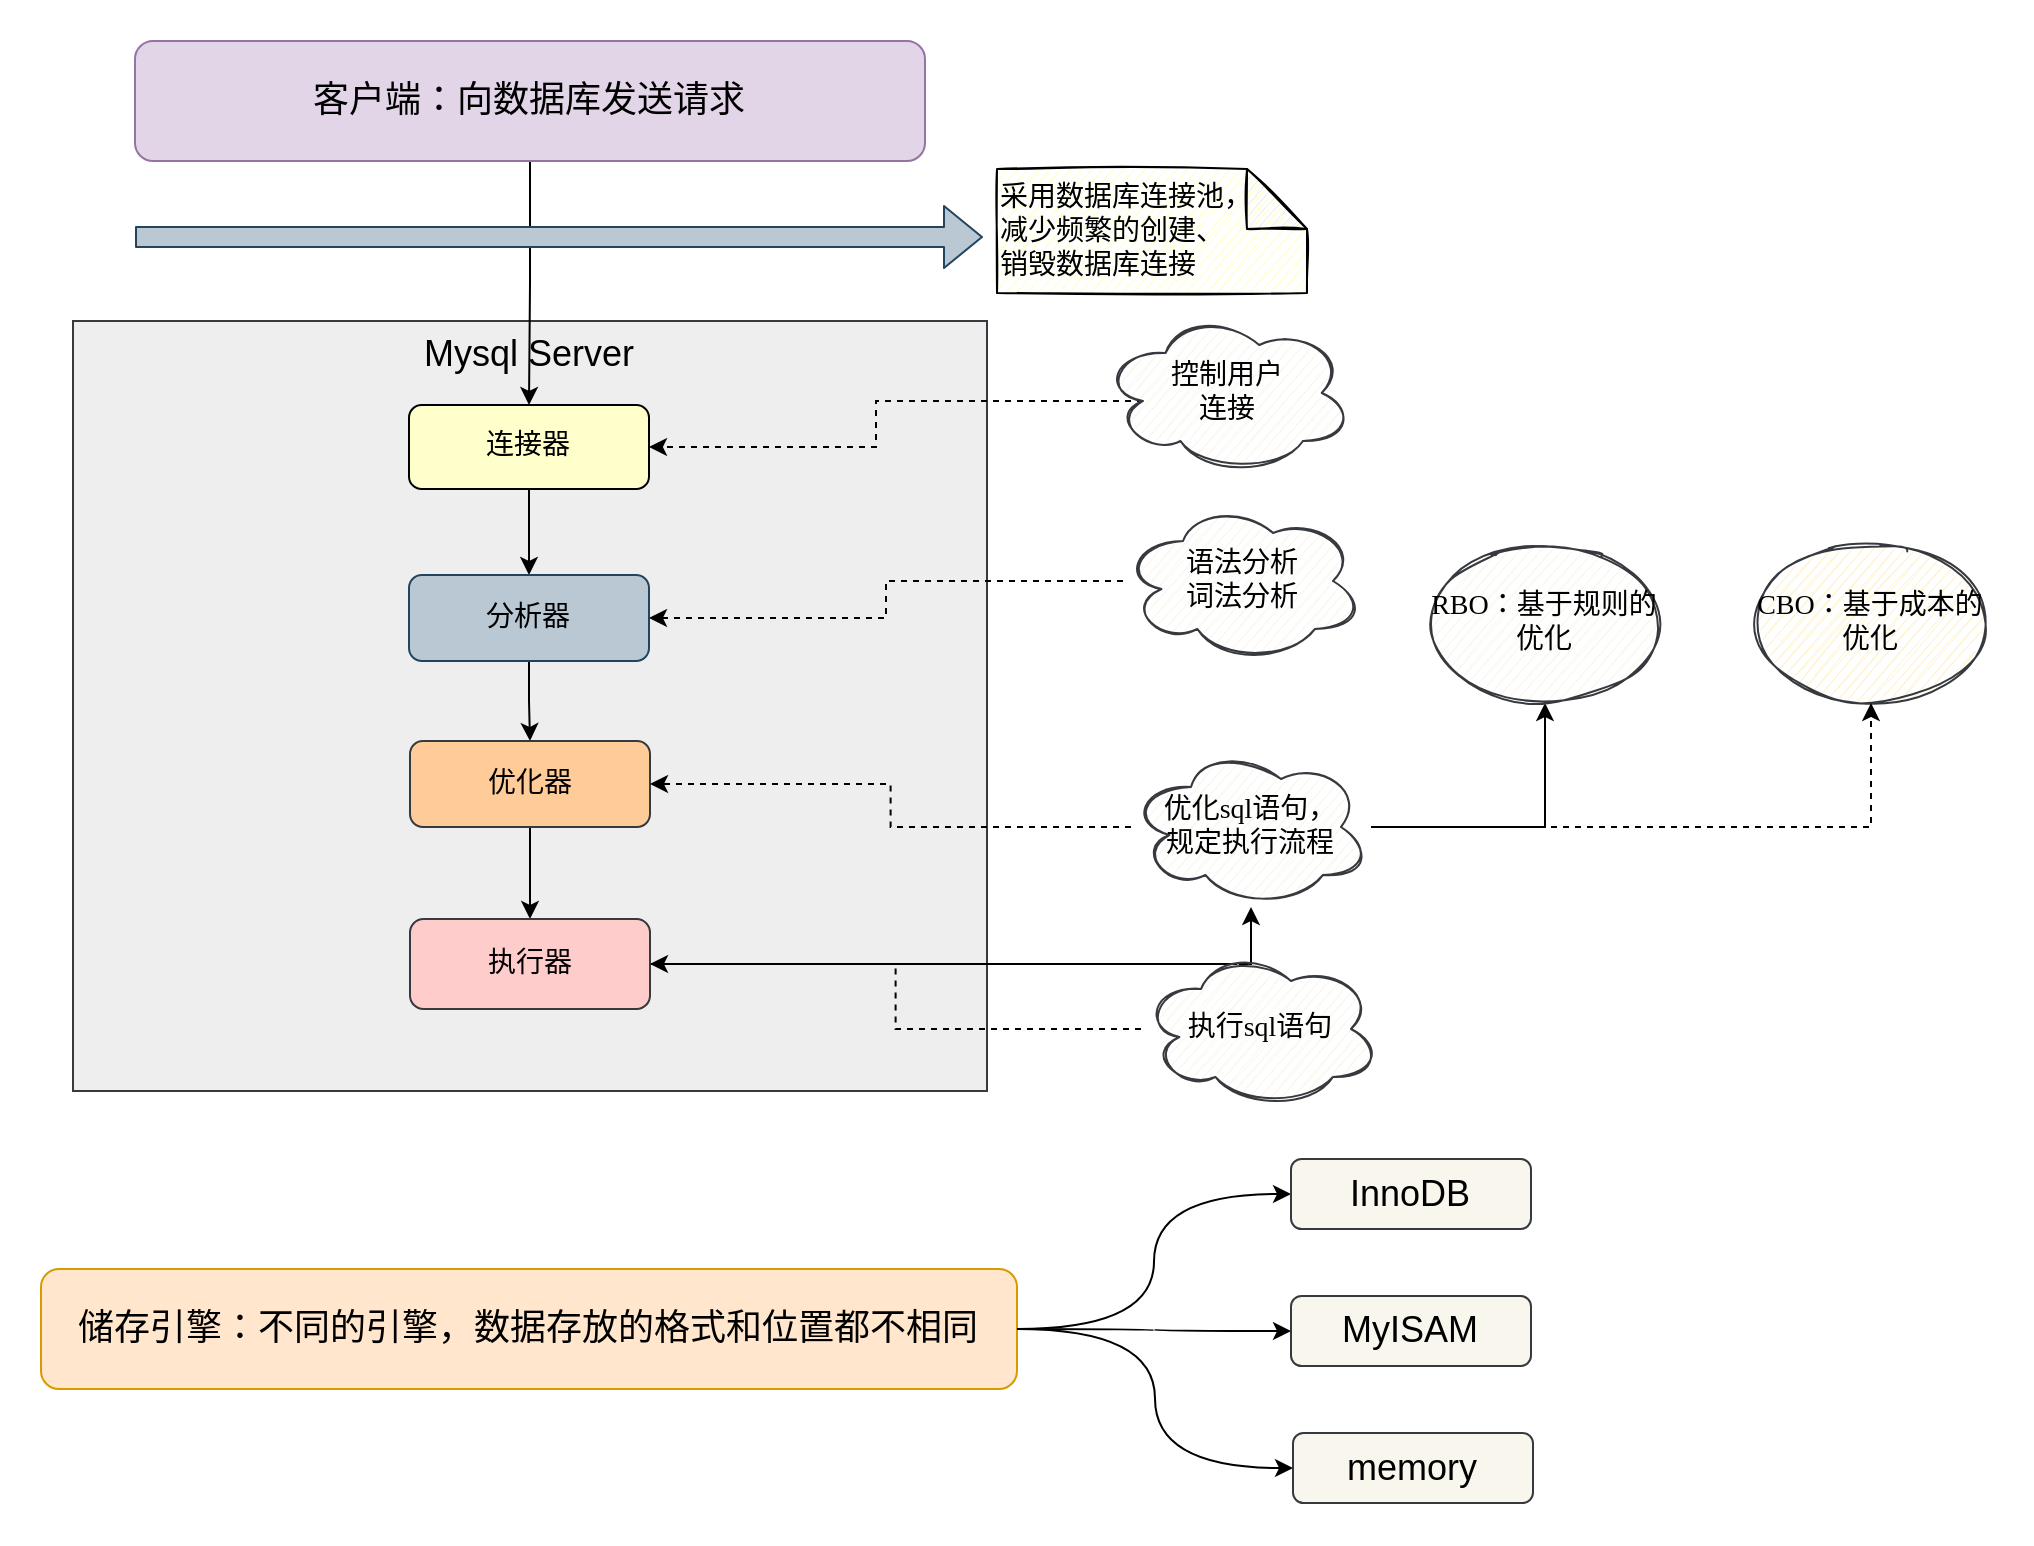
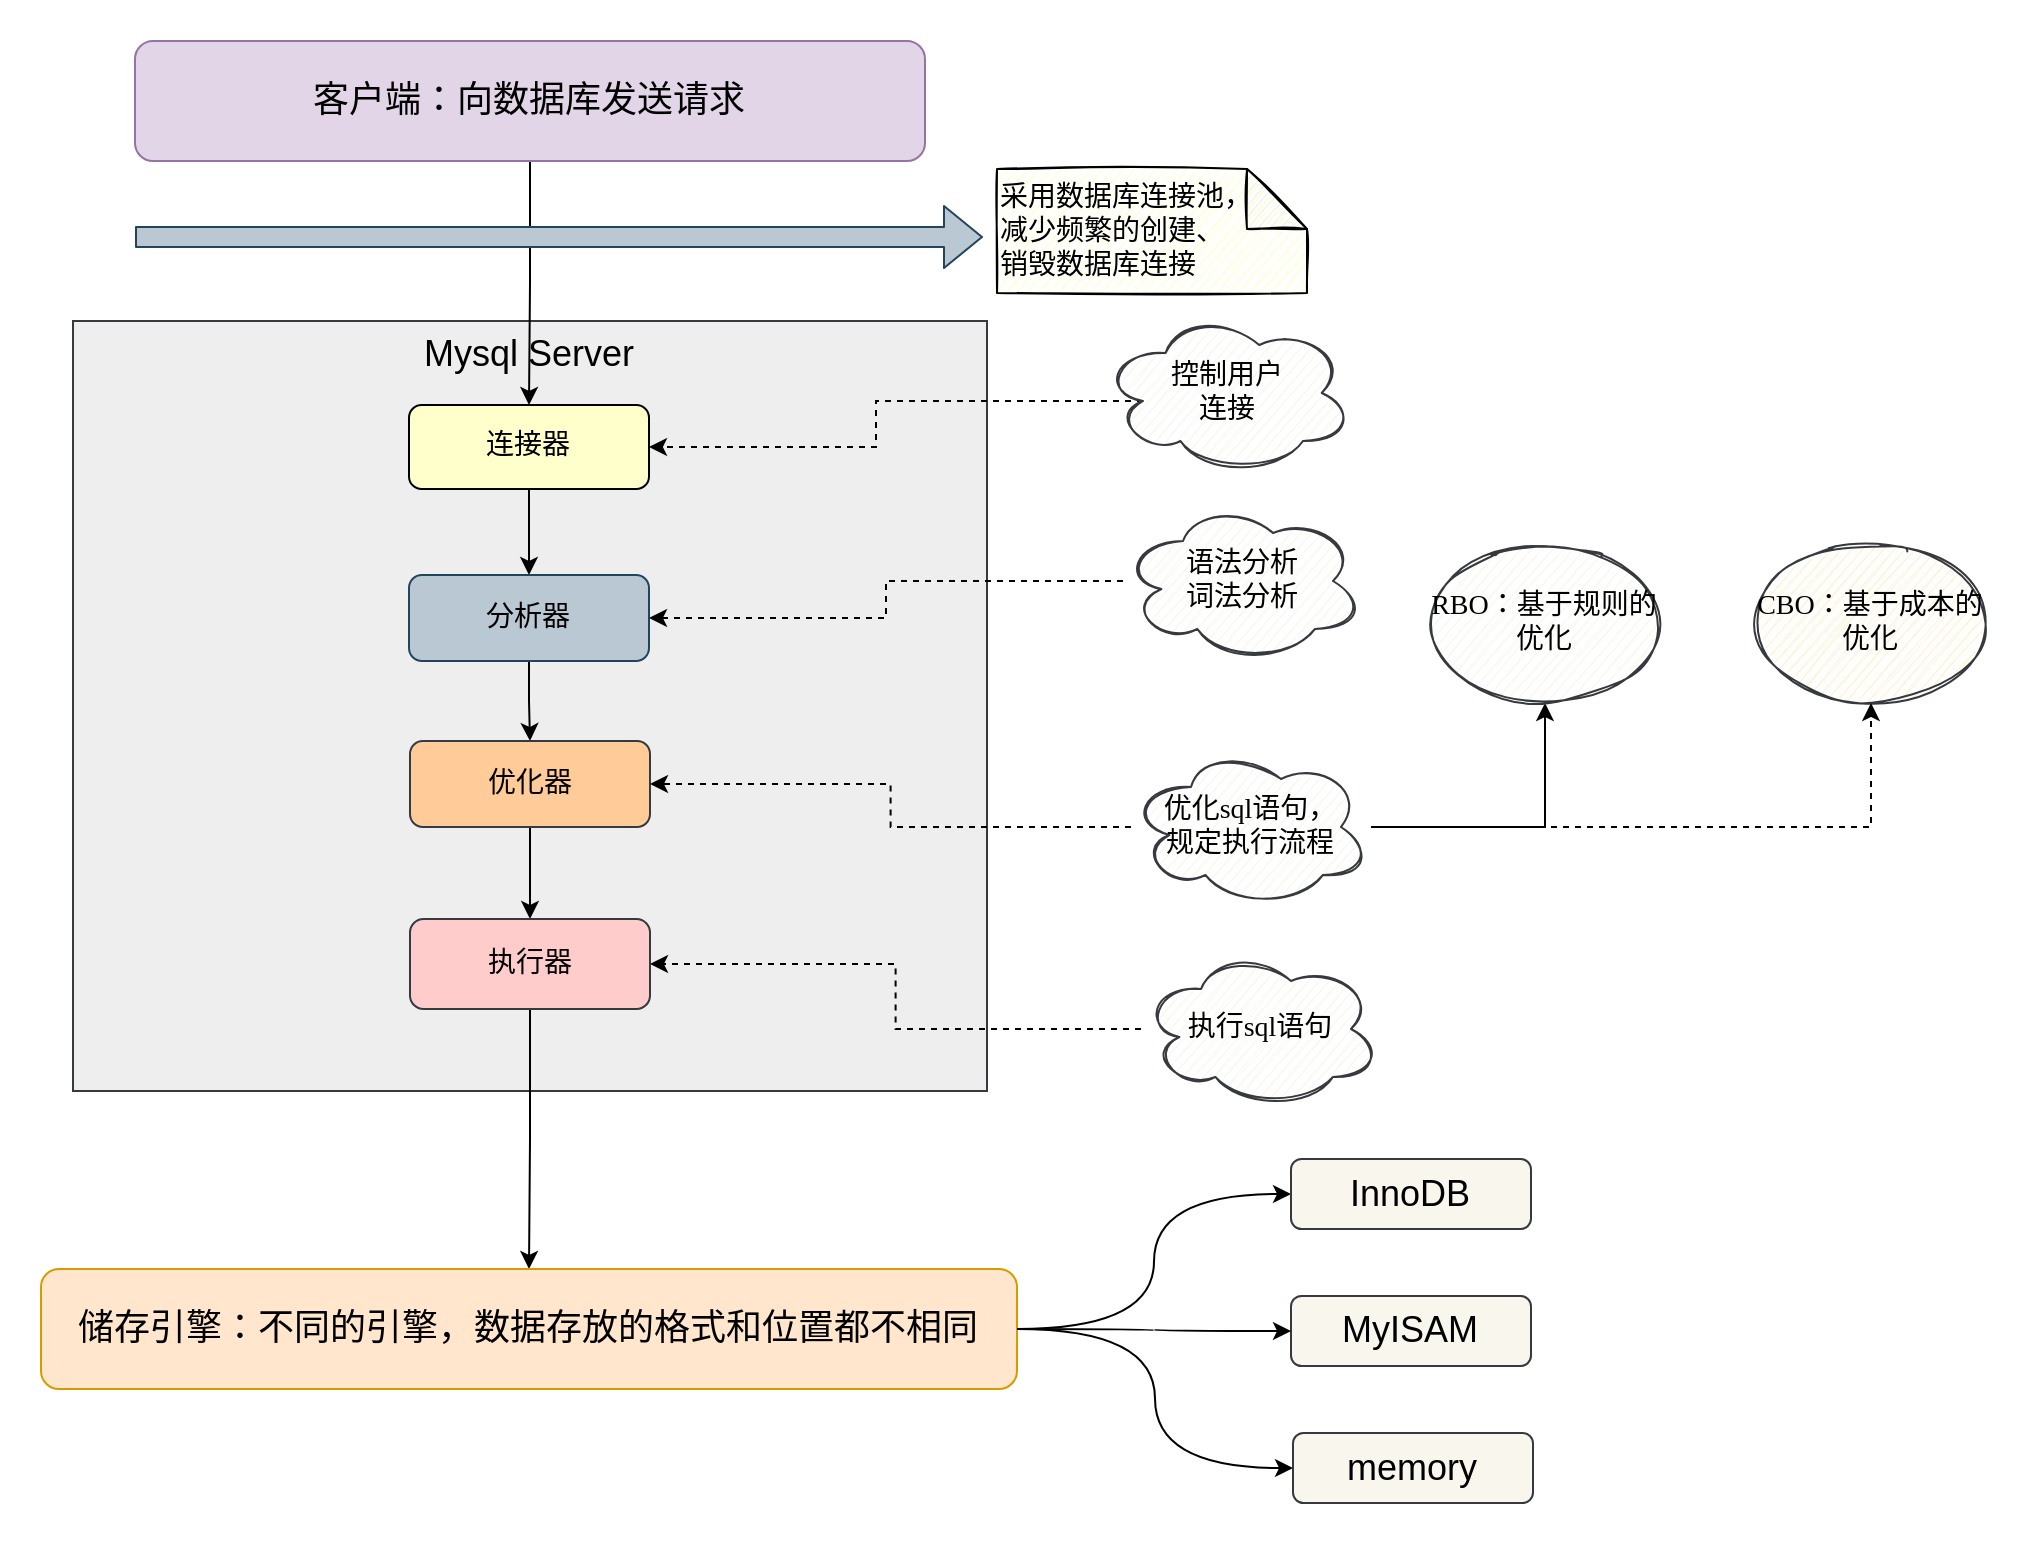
(1059, 964) -> (530, 1132)
